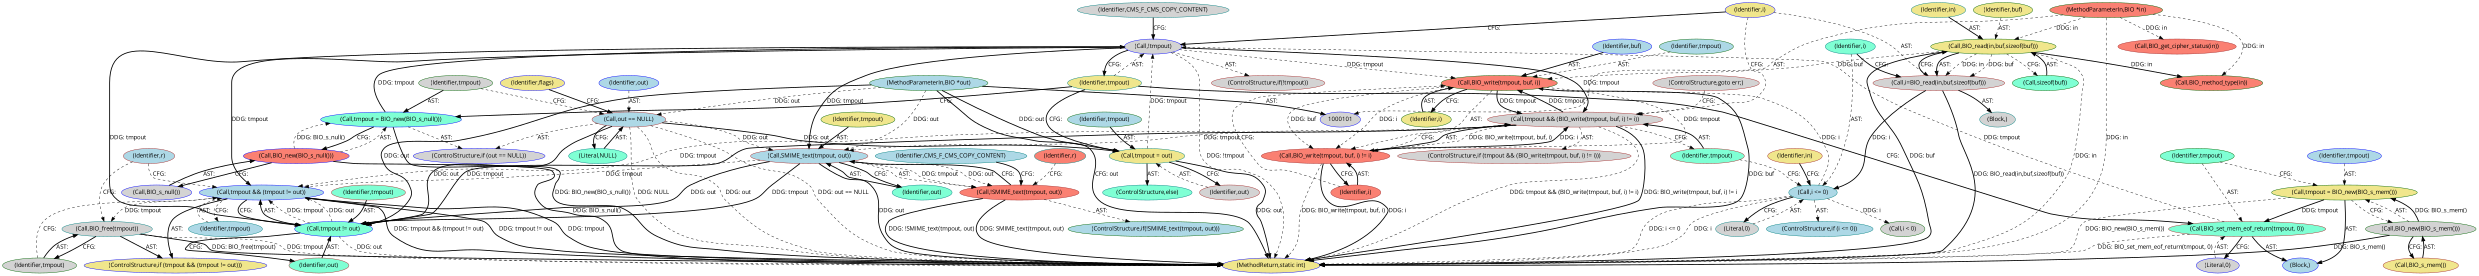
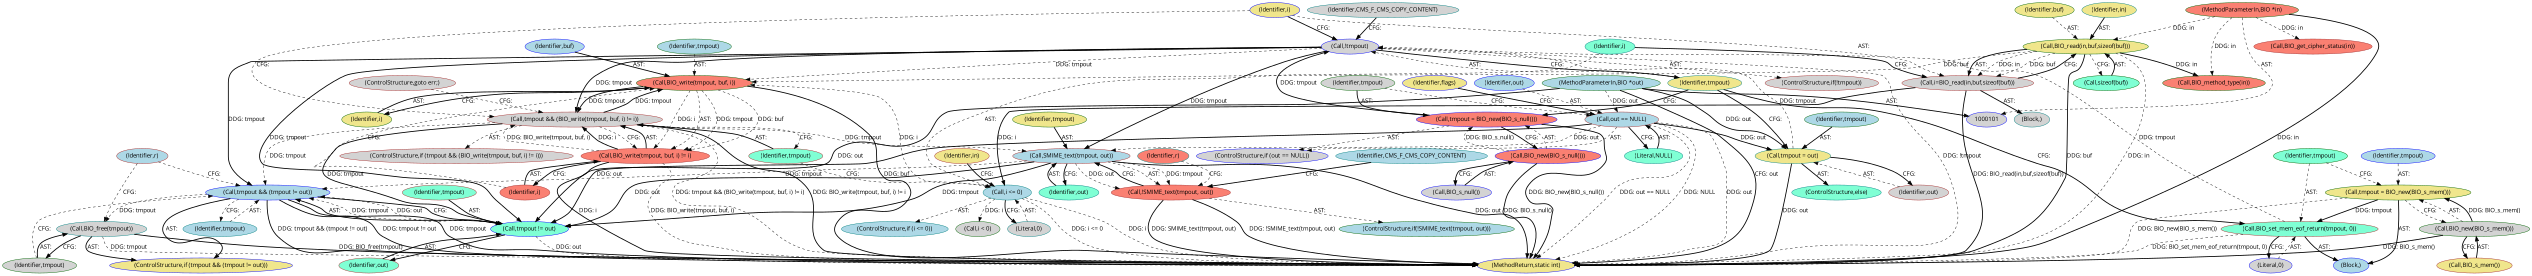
(391, 120) -> (1487, 120)
(895, 130) -> none
(1974, 249) -> (2057, 238)
